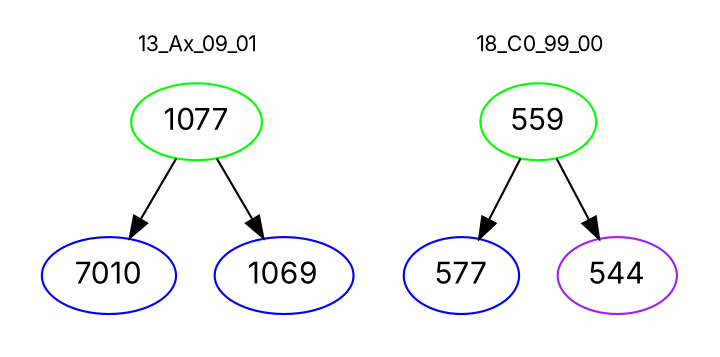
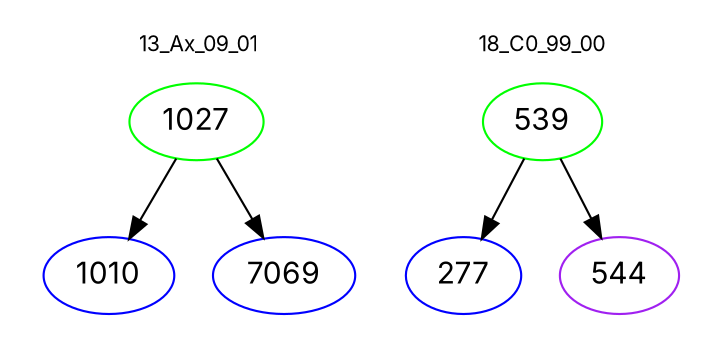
(197, 122) -> (197, 122)
(538, 122) -> (543, 122)
(109, 276) -> (109, 276)
(284, 276) -> (284, 276)
(461, 276) -> (464, 276)
